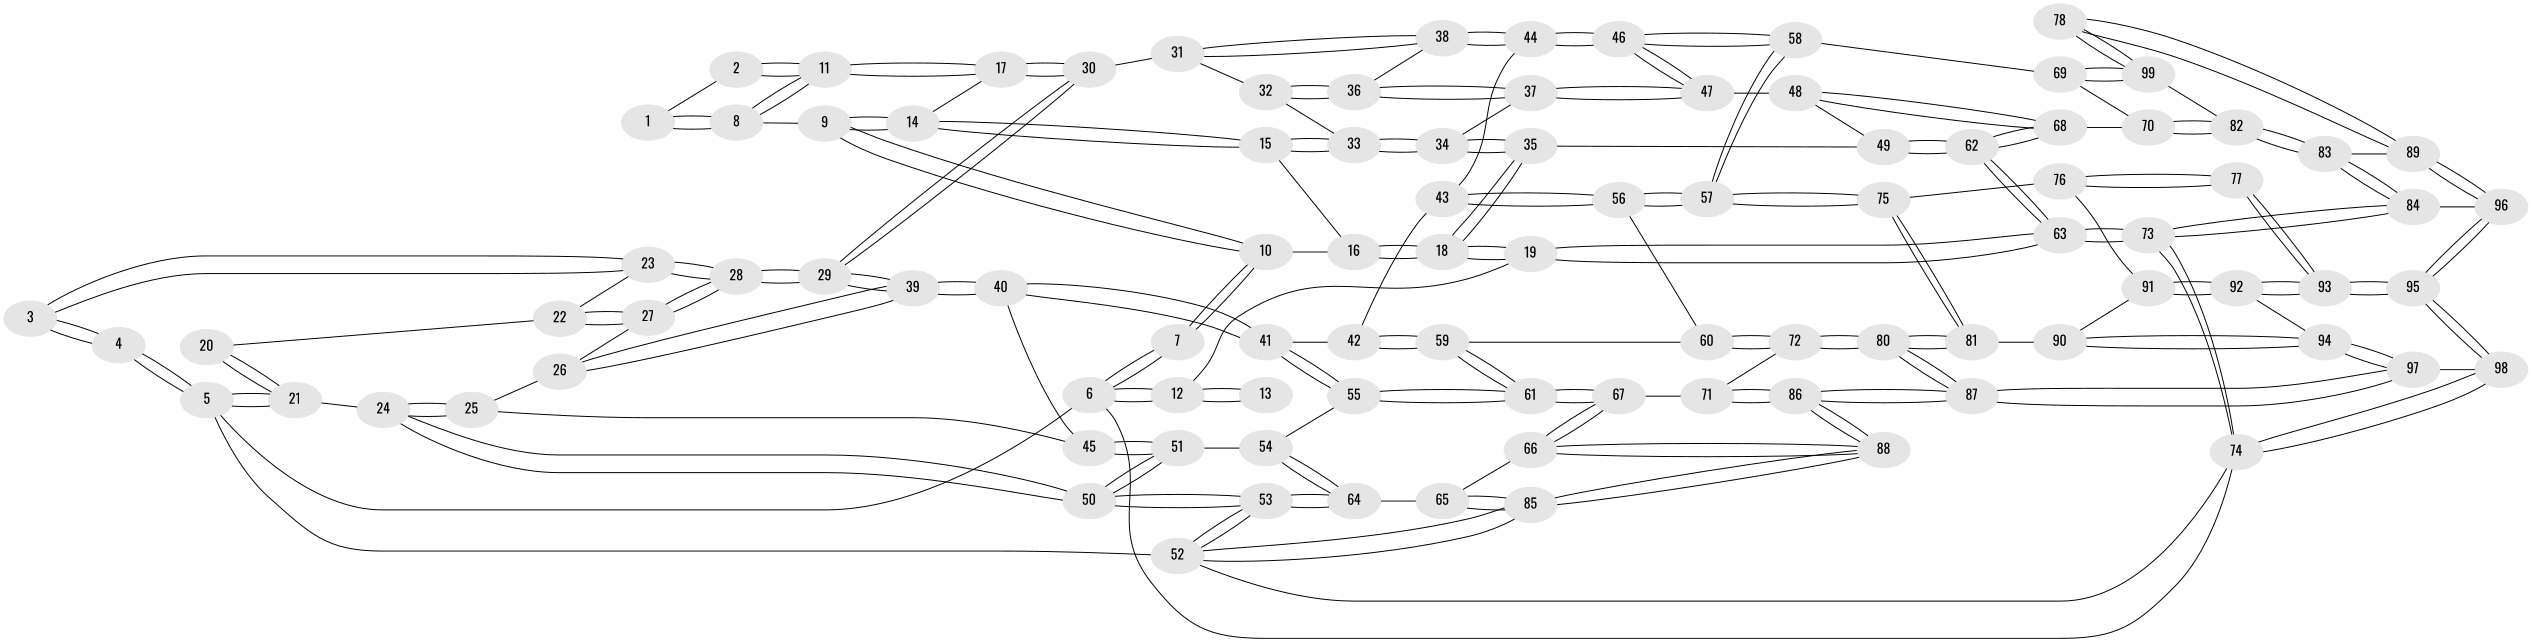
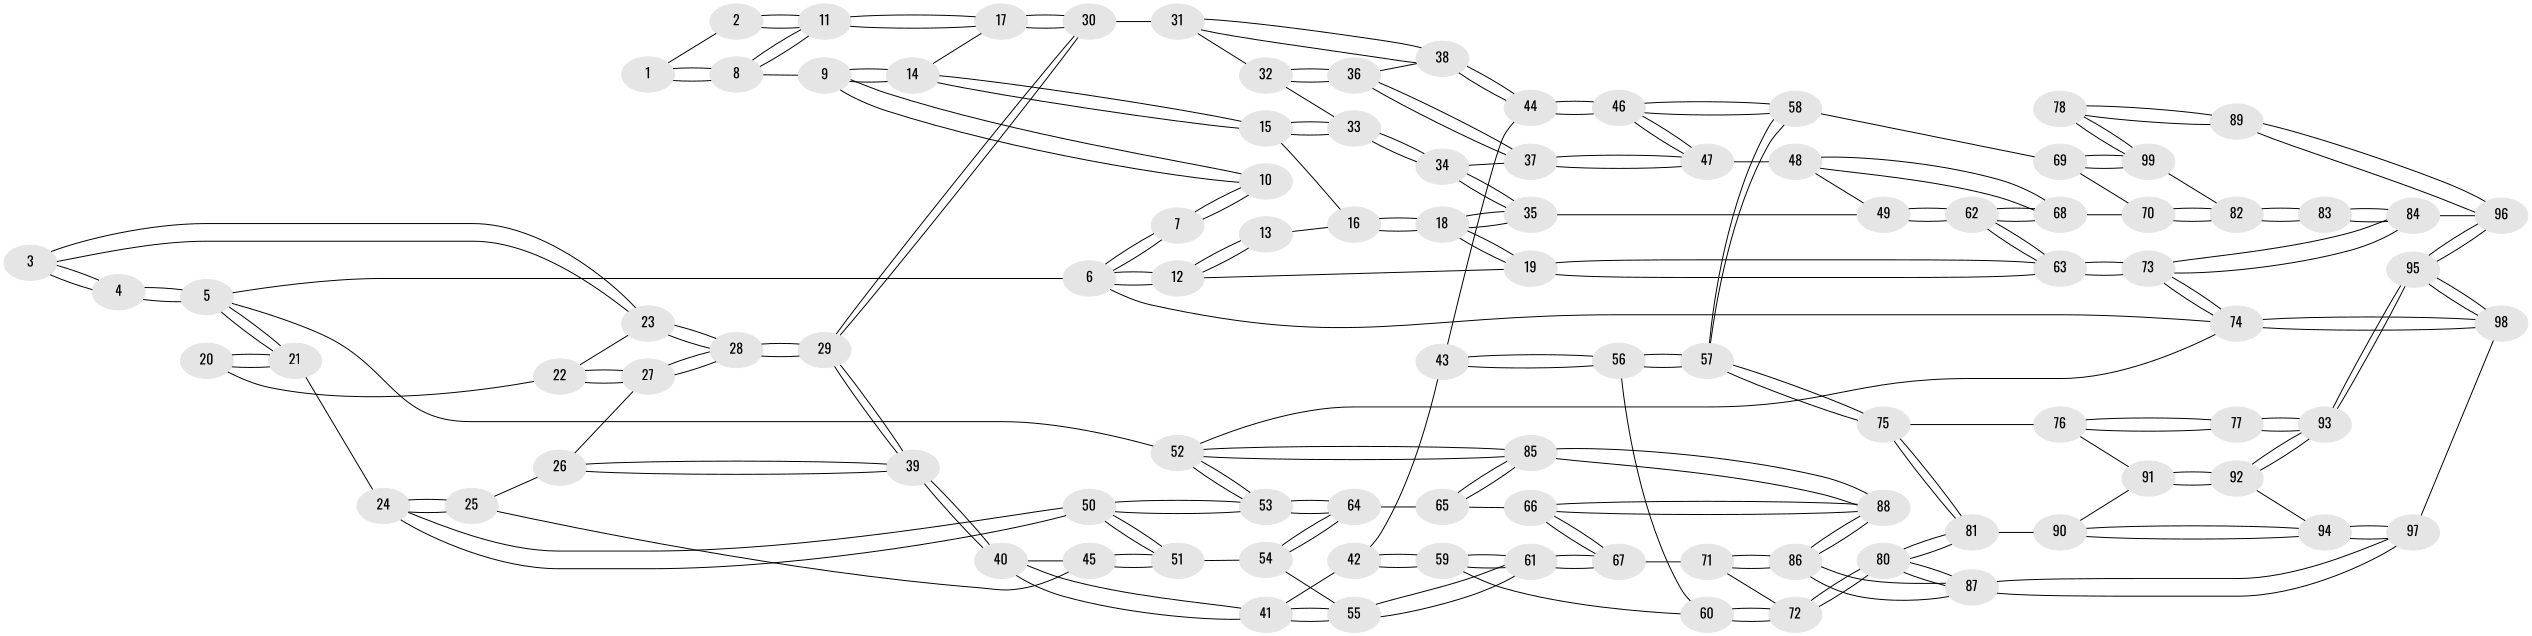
(2369, 154) -> none
(1310, 252) -> (1310, 229)
